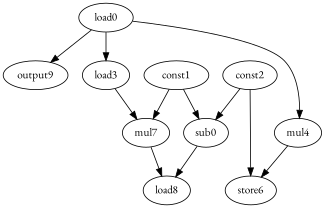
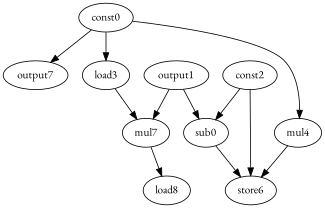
(106, 18) -> (106, 18)
(36, 75) -> (36, 75)
(176, 75) -> (176, 75)
(189, 158) -> (226, 158)
